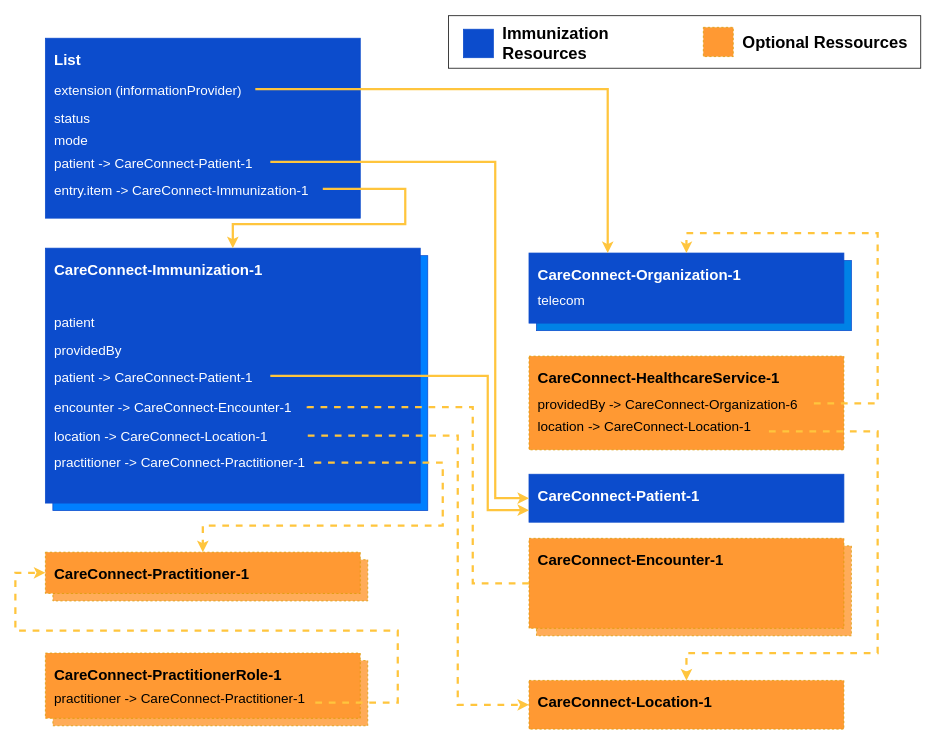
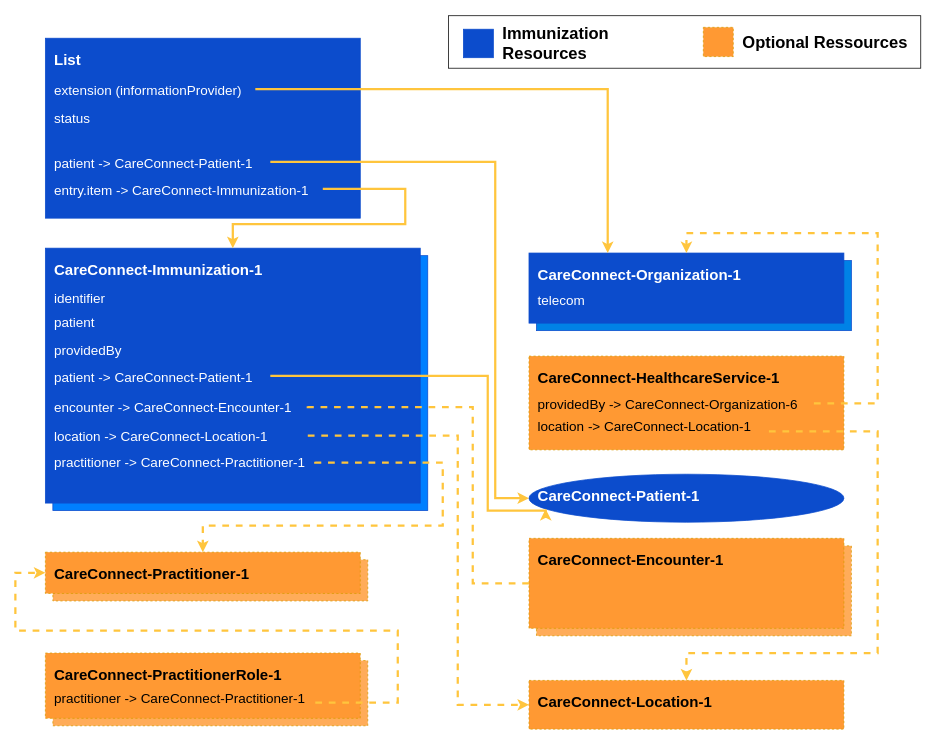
(192, 139) -> none
none -> (165, 297)
(687, 498) -> (687, 498)
